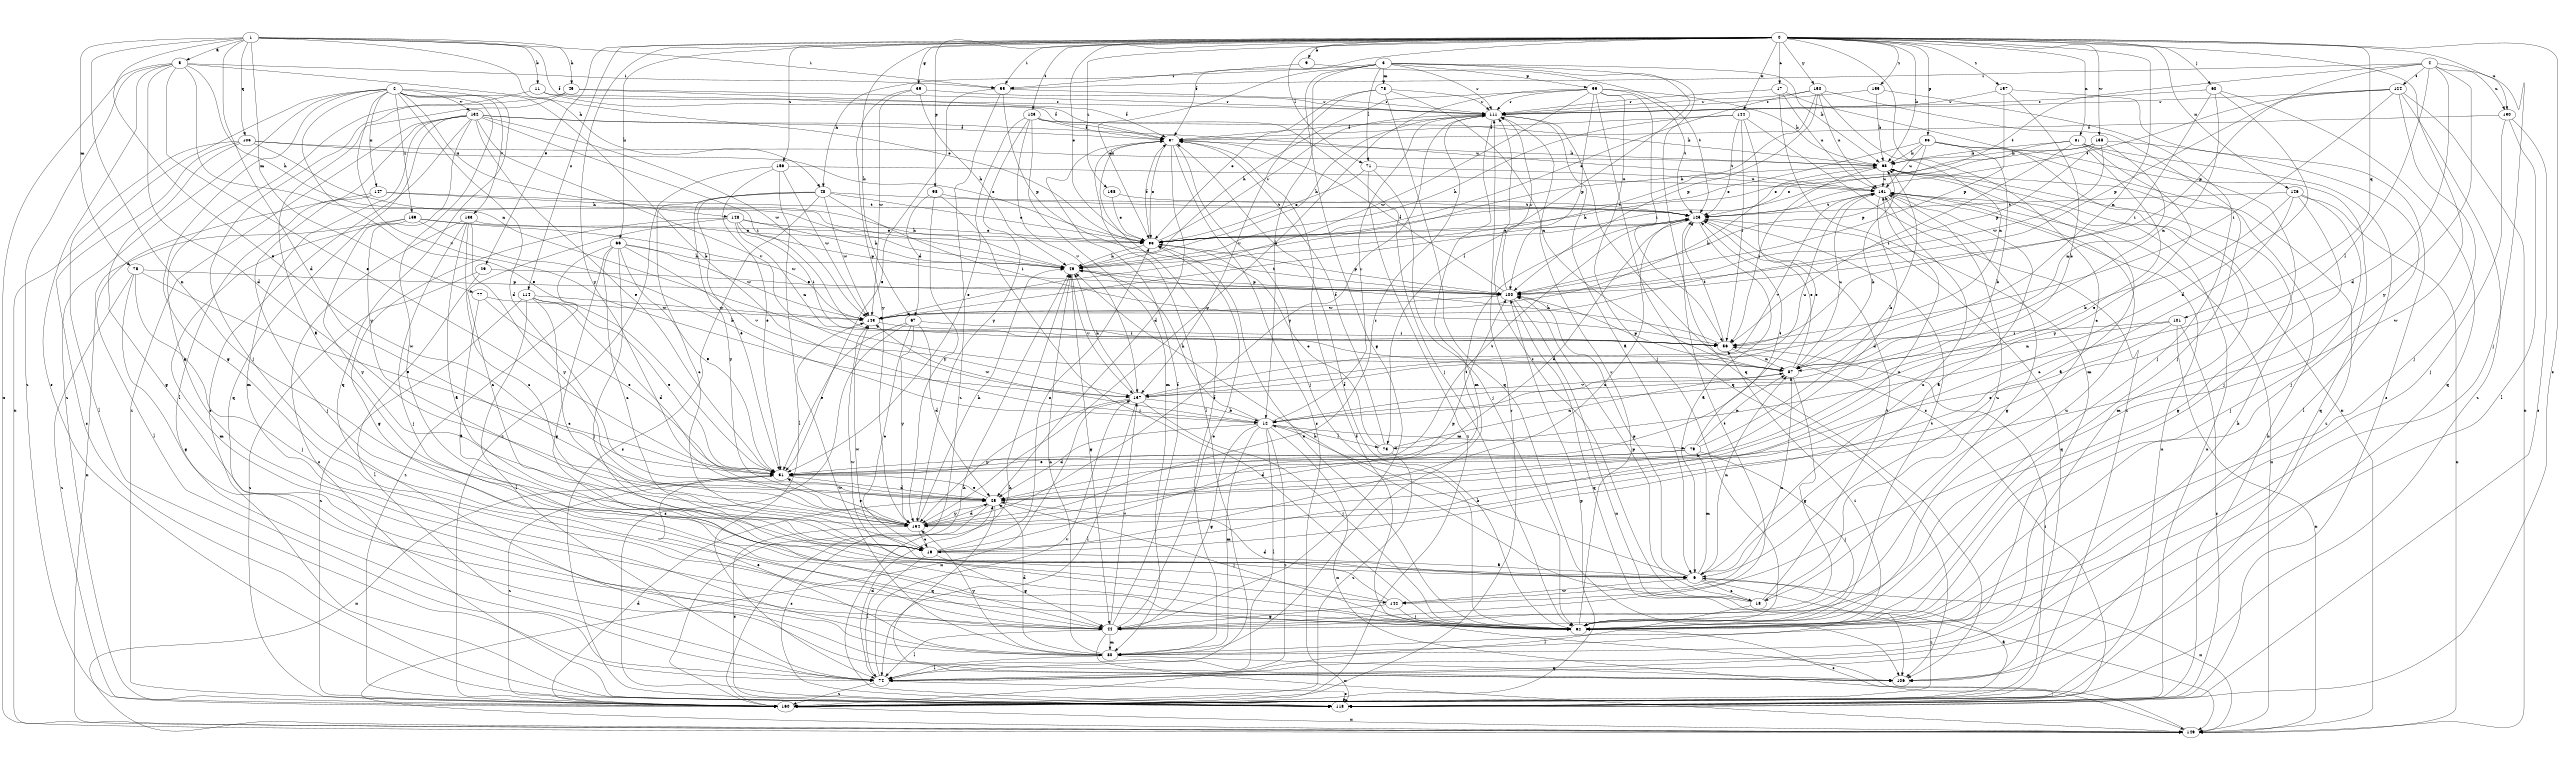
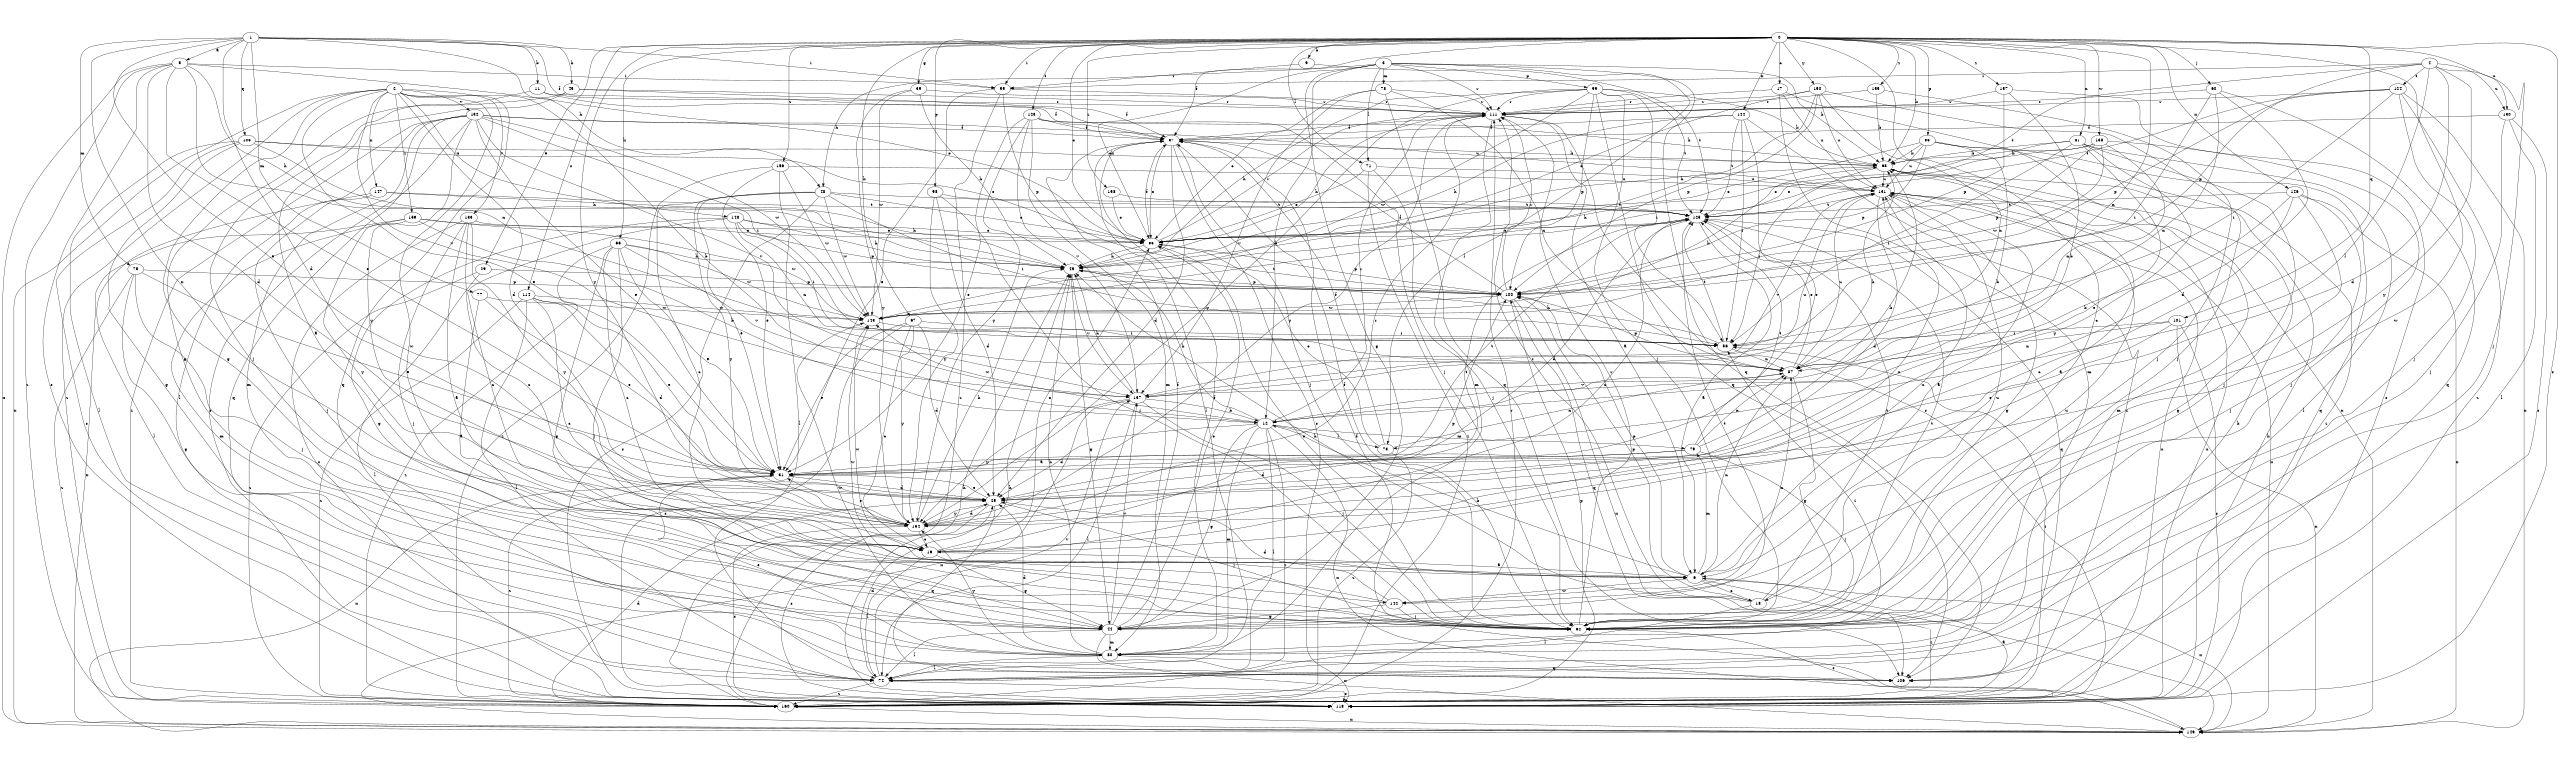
(916, 253) -> (982, 342)
(809, 282) -> (809, 282)
(1041, 462) -> (1041, 462)
